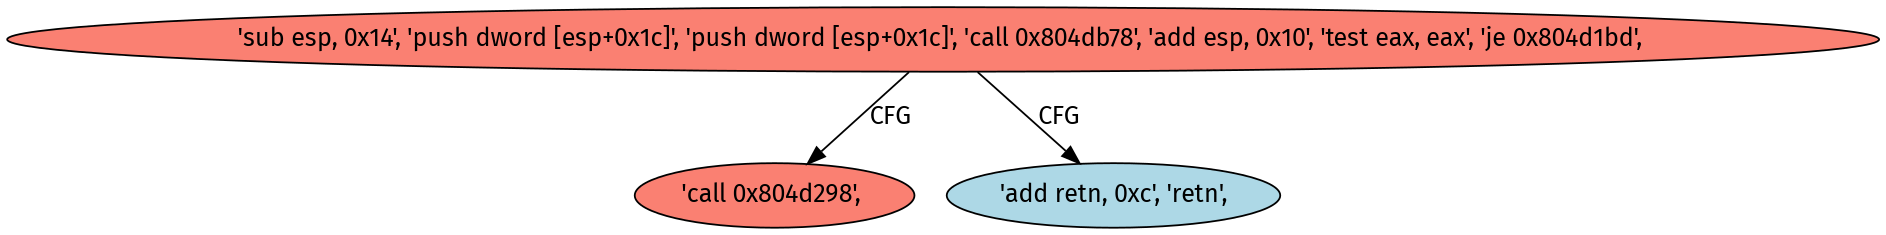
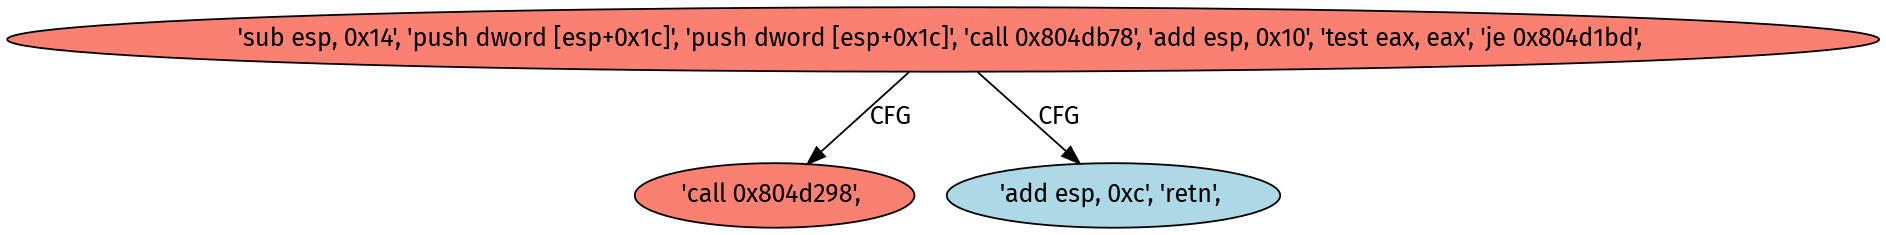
(1113, 195) -> (1113, 195)
